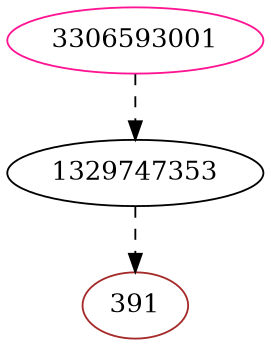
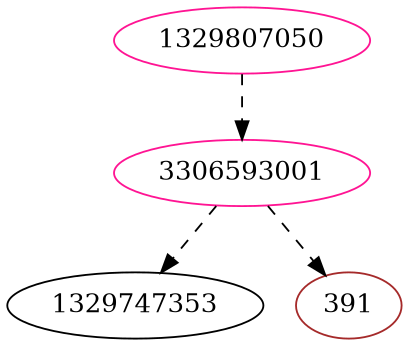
none -> (242, 40)
(135, 230) -> (291, 234)
